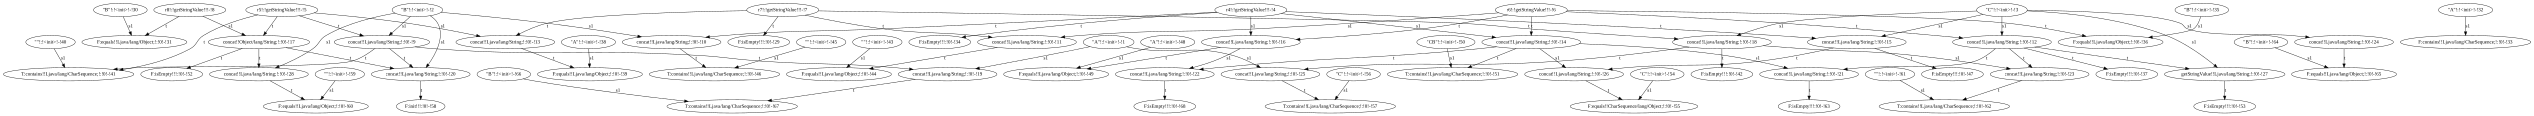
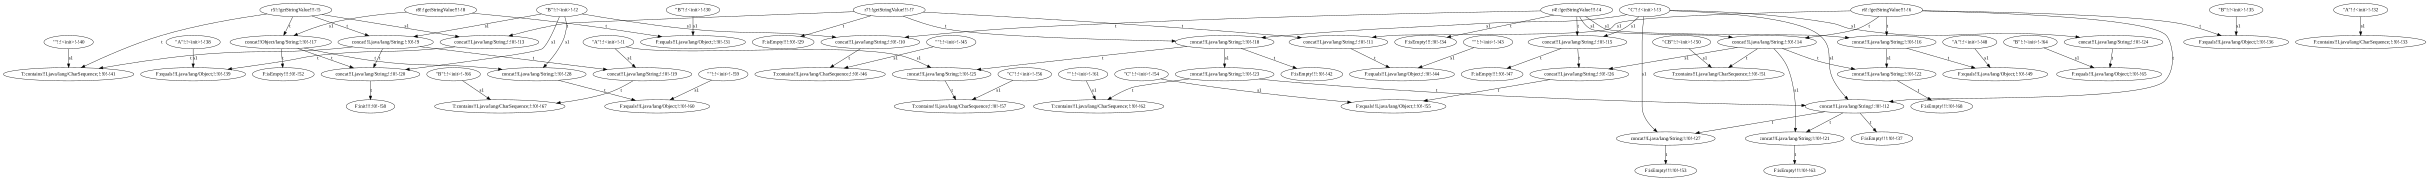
(2019, 57) -> (1530, 97)
(2225, 74) -> (1666, 139)
(1634, 106) -> (1393, 106)
